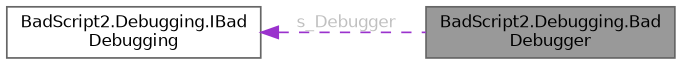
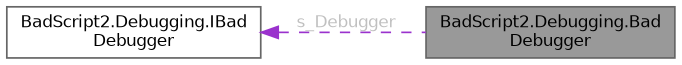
(134, 32) -> (134, 32)
